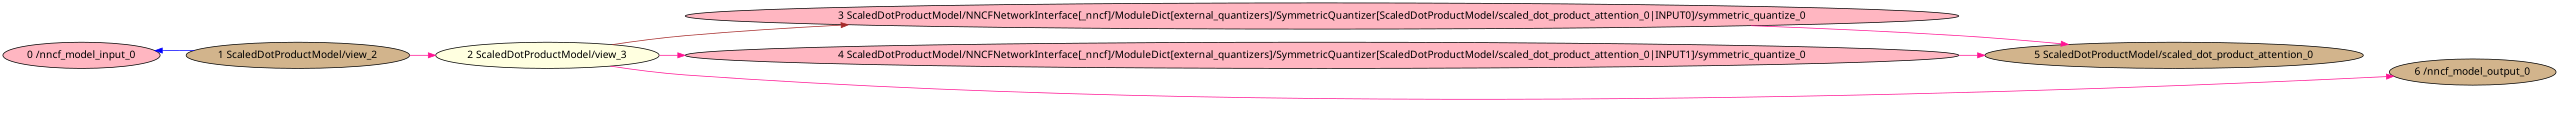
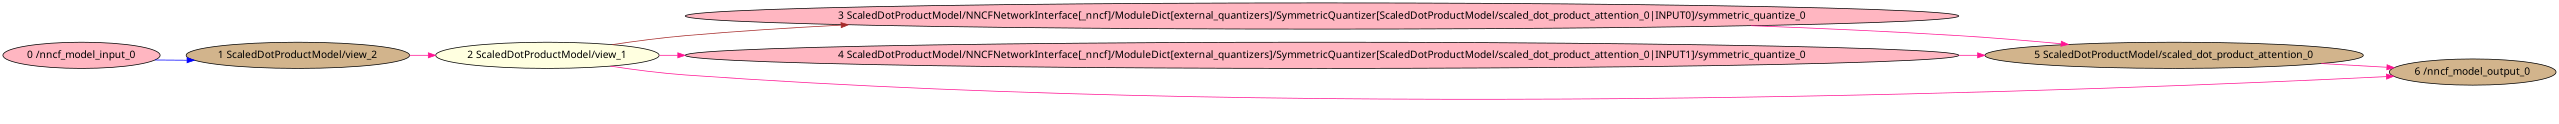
(178, 50) -> (171, 60)
(547, 55) -> (547, 55)
none -> (2354, 65)
